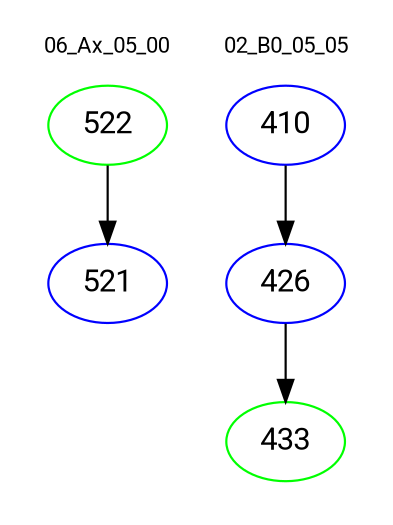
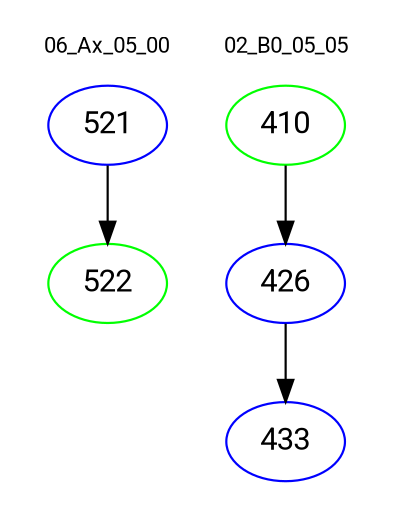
(286, 125) -> (286, 125)
(108, 194) -> (108, 194)
(286, 442) -> (286, 442)
